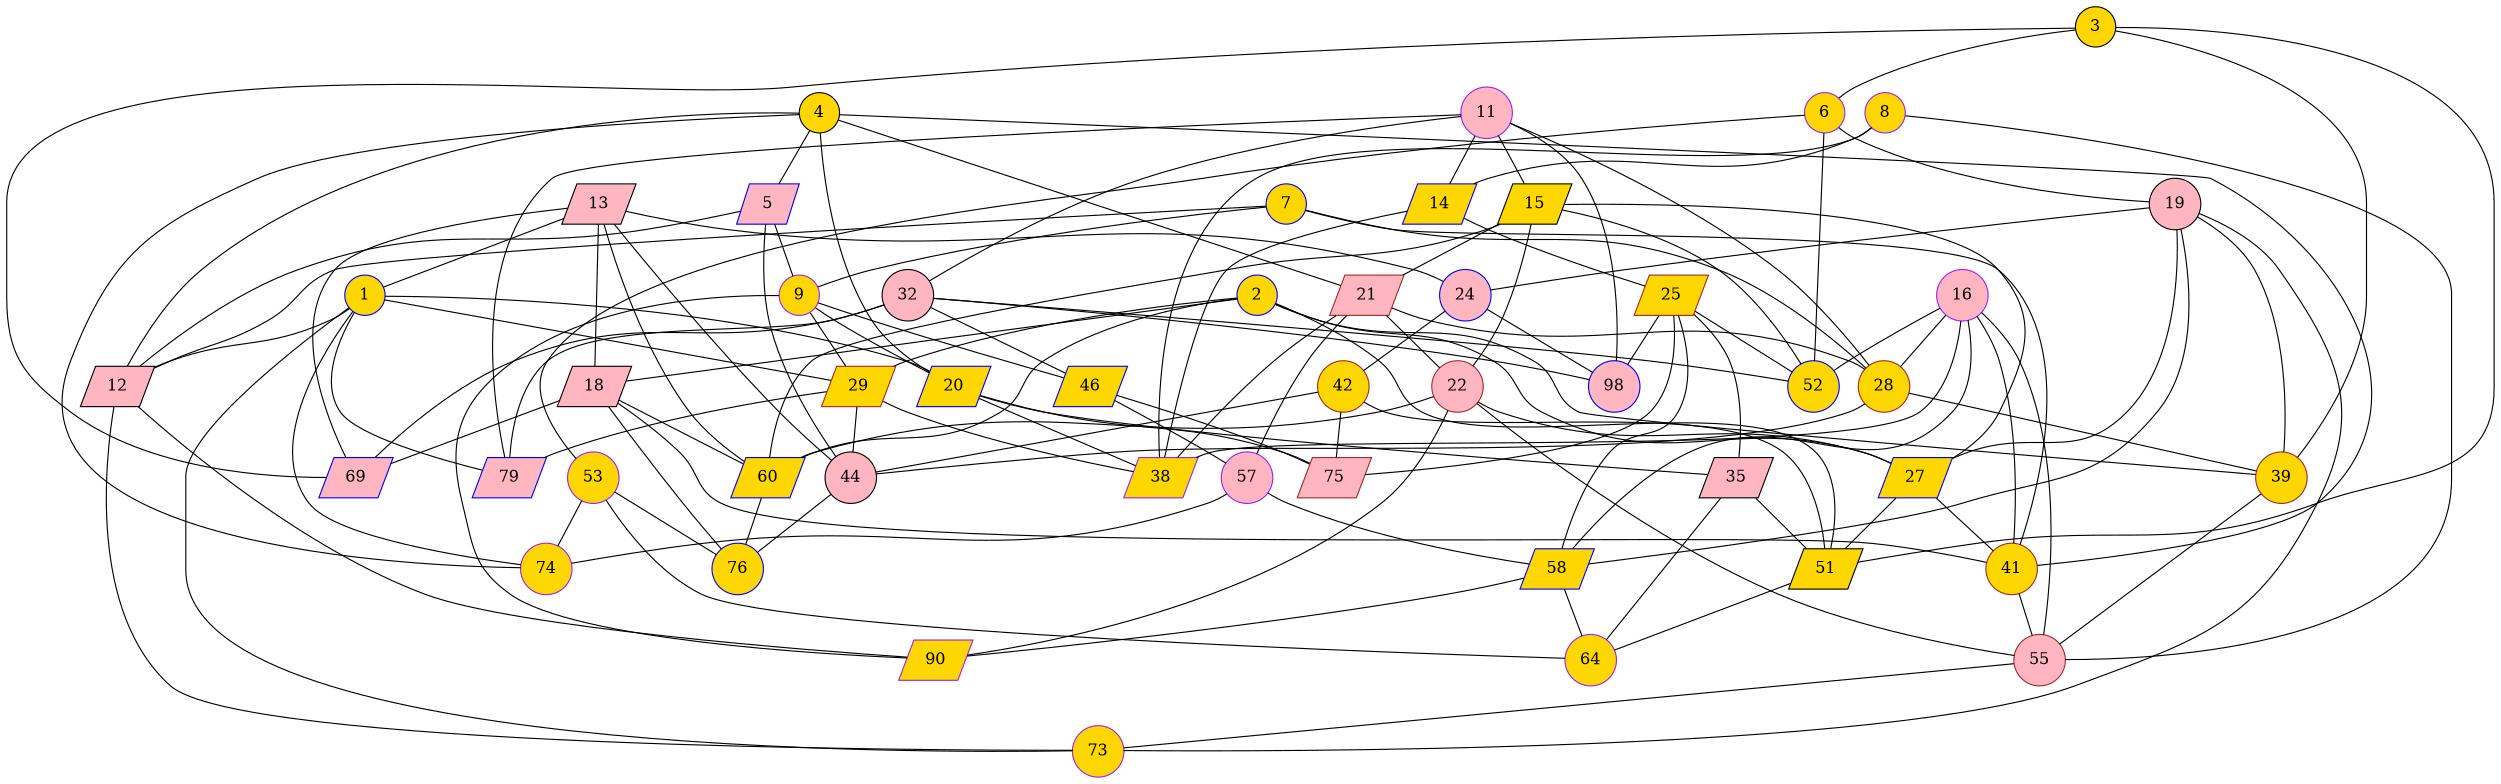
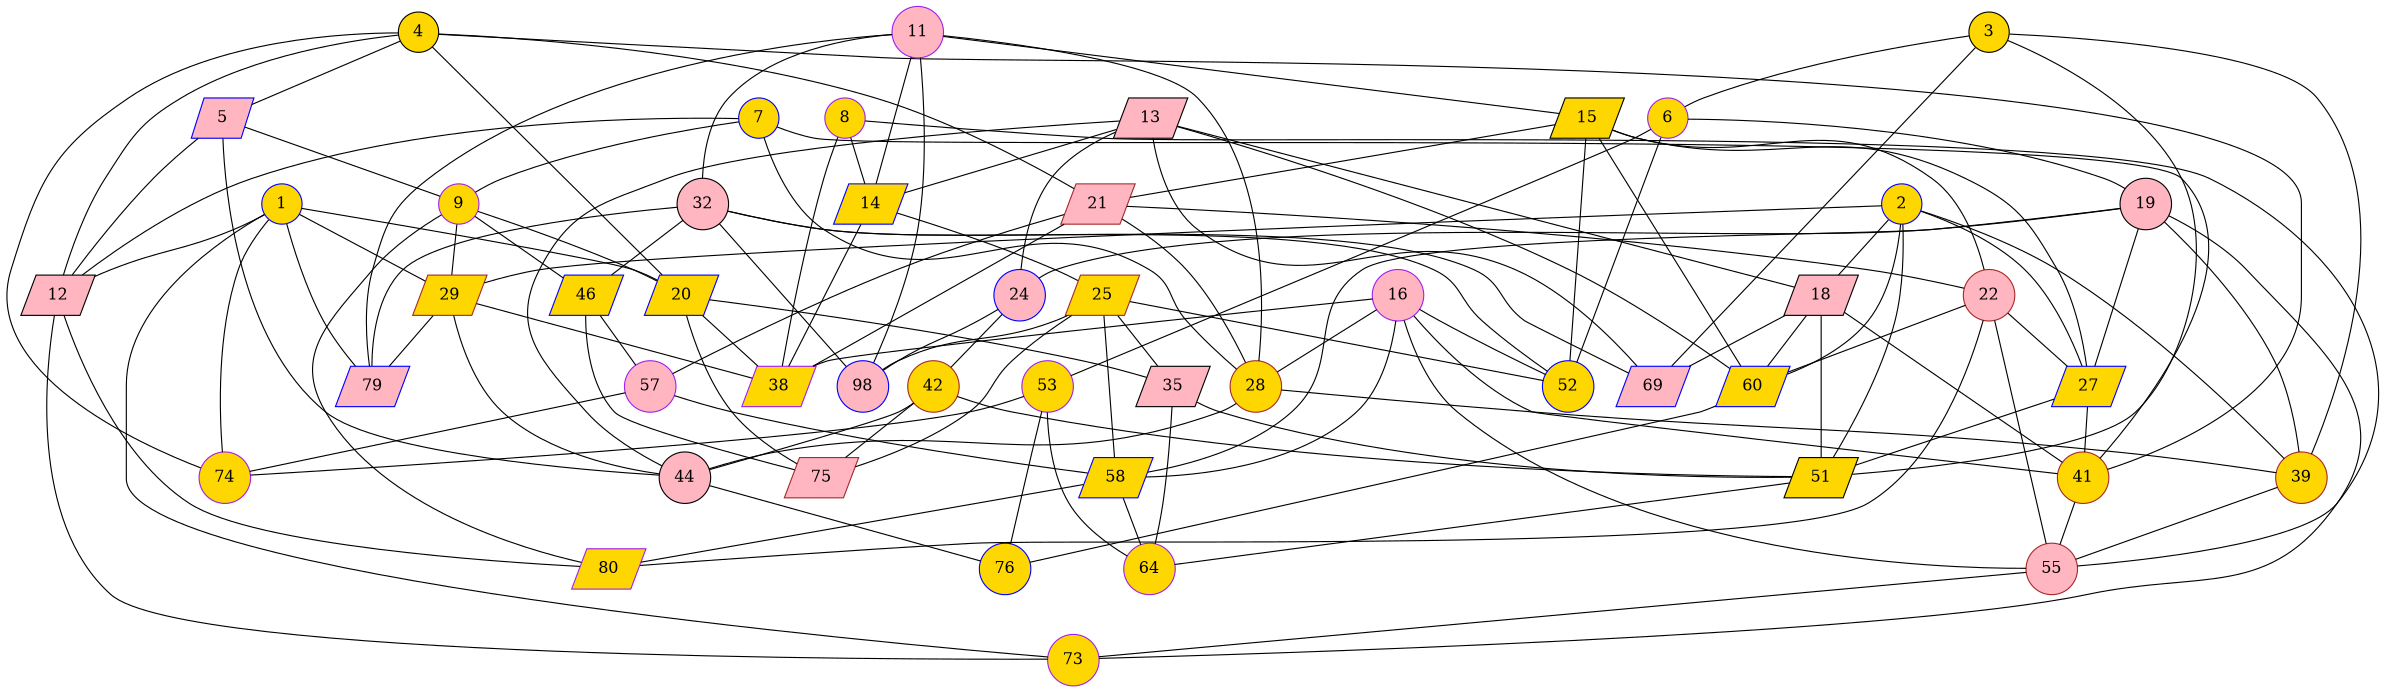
(492, 246) -> (1005, 163)
(664, 479) -> (1821, 387)
(936, 660) -> (609, 569)
